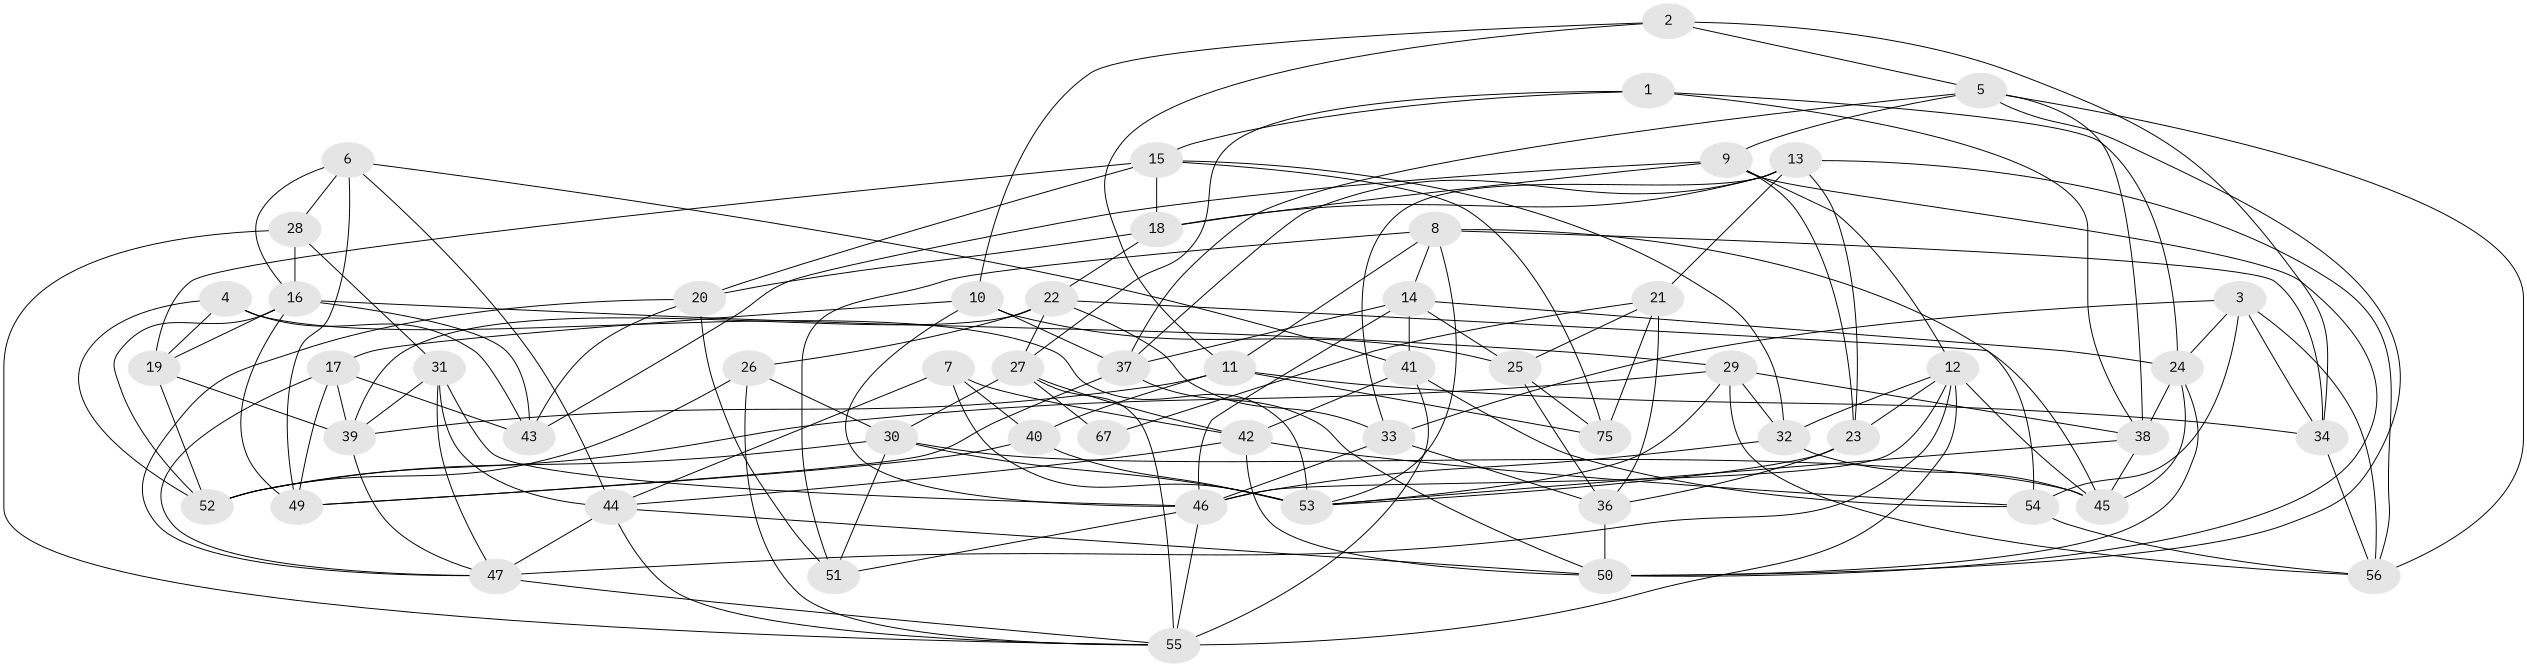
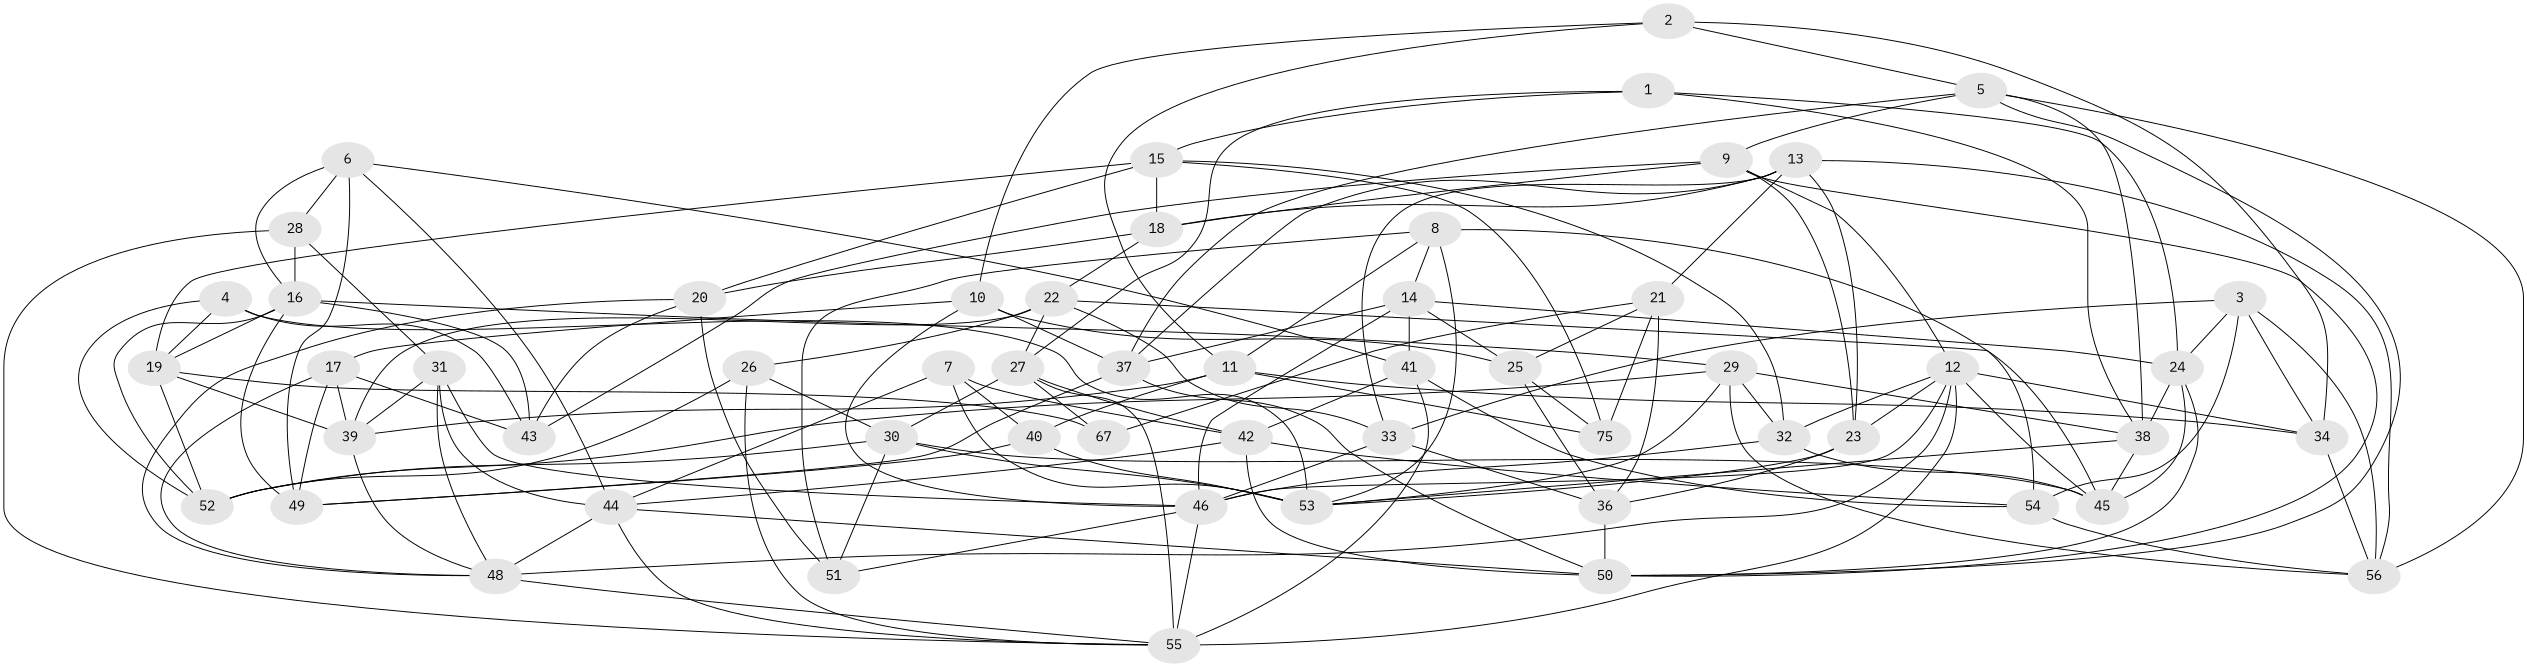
(1945, 250) -> (2129, 401)
none -> (633, 392)
(495, 576) -> (495, 576)
